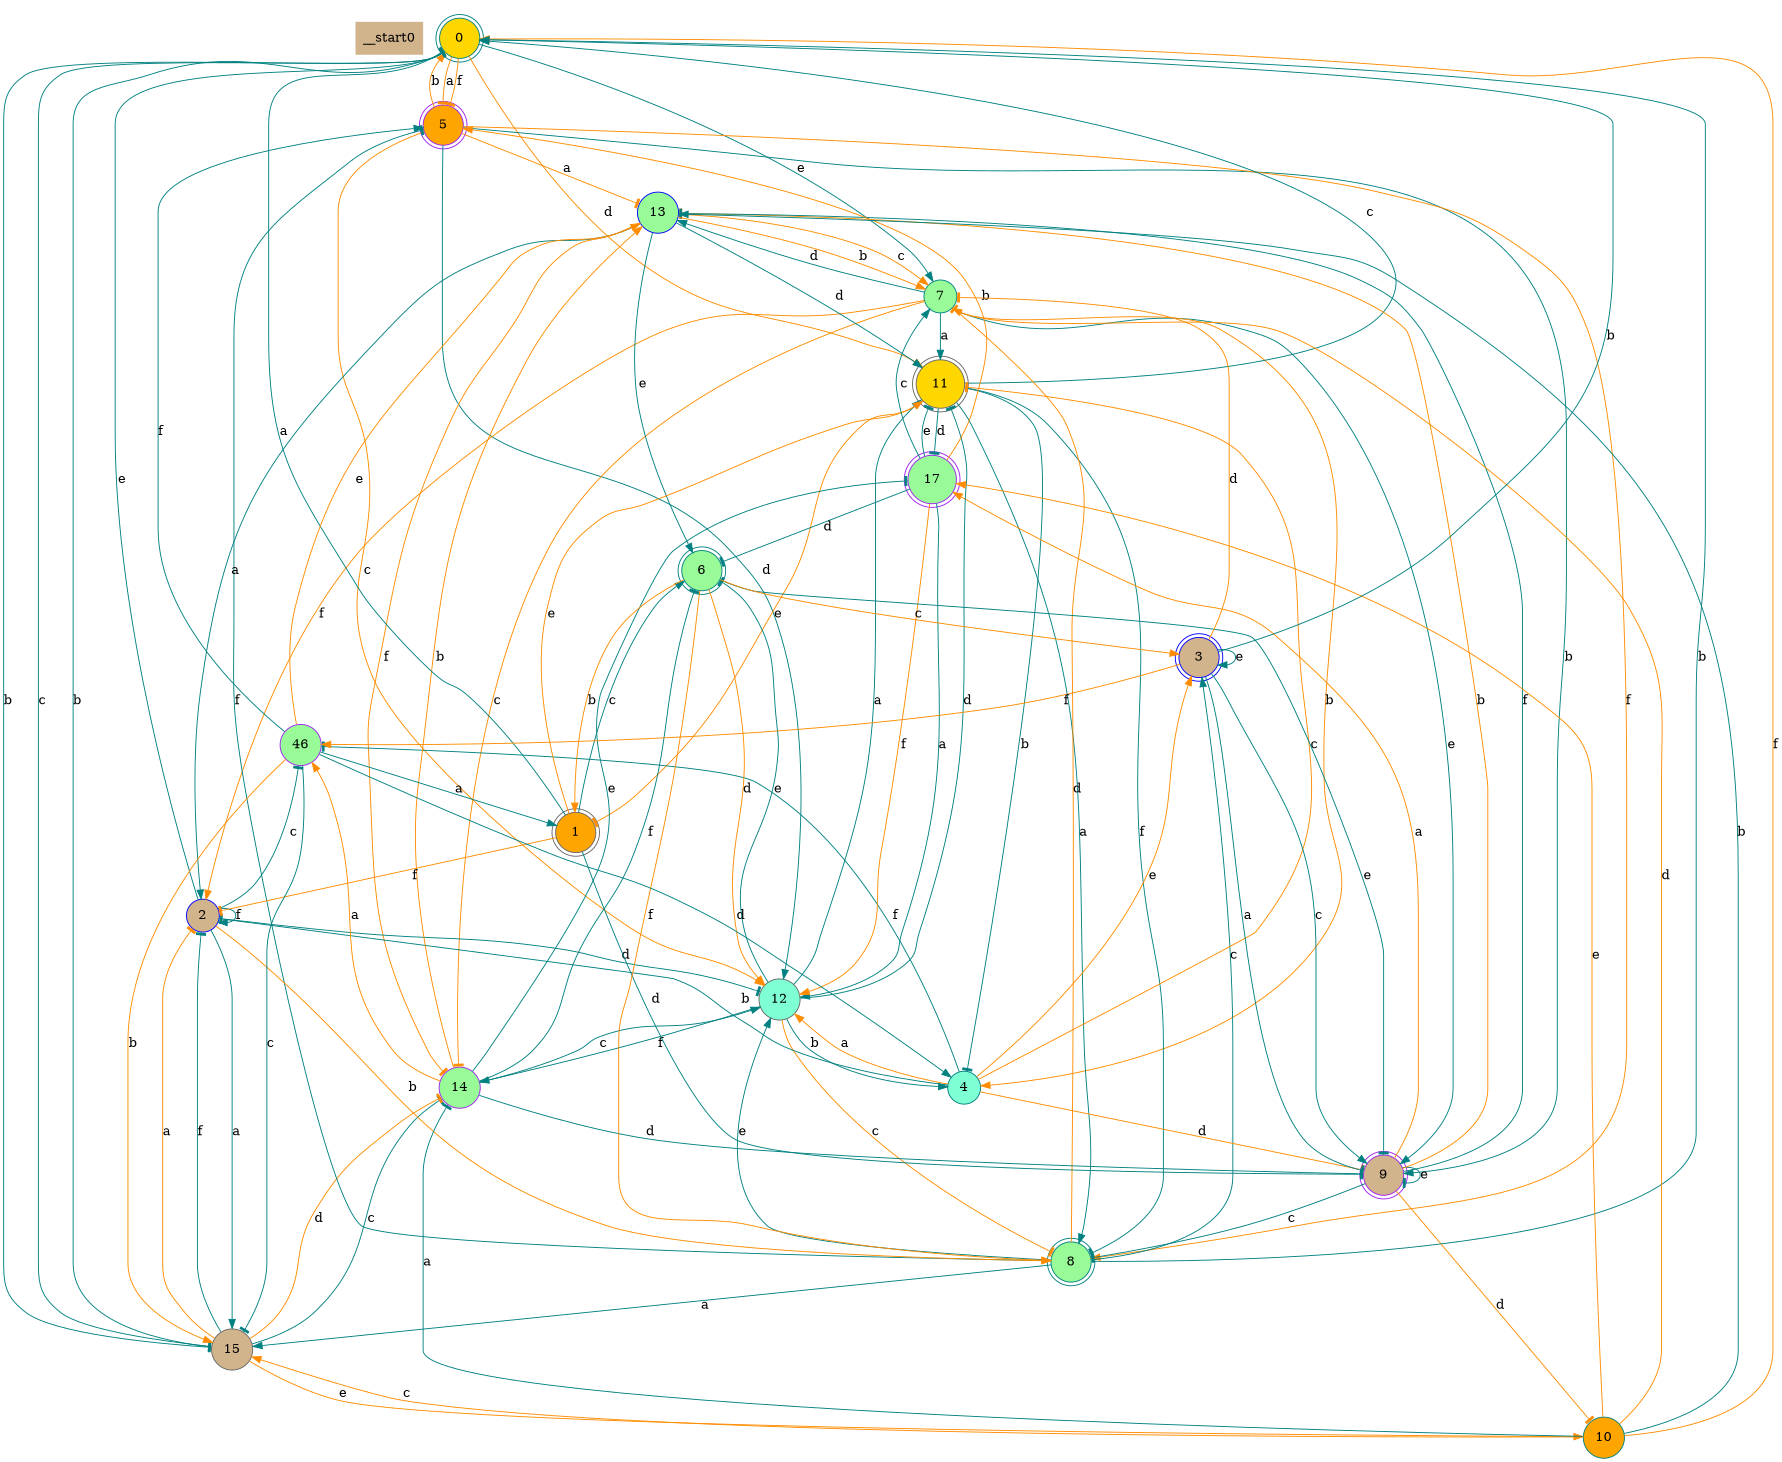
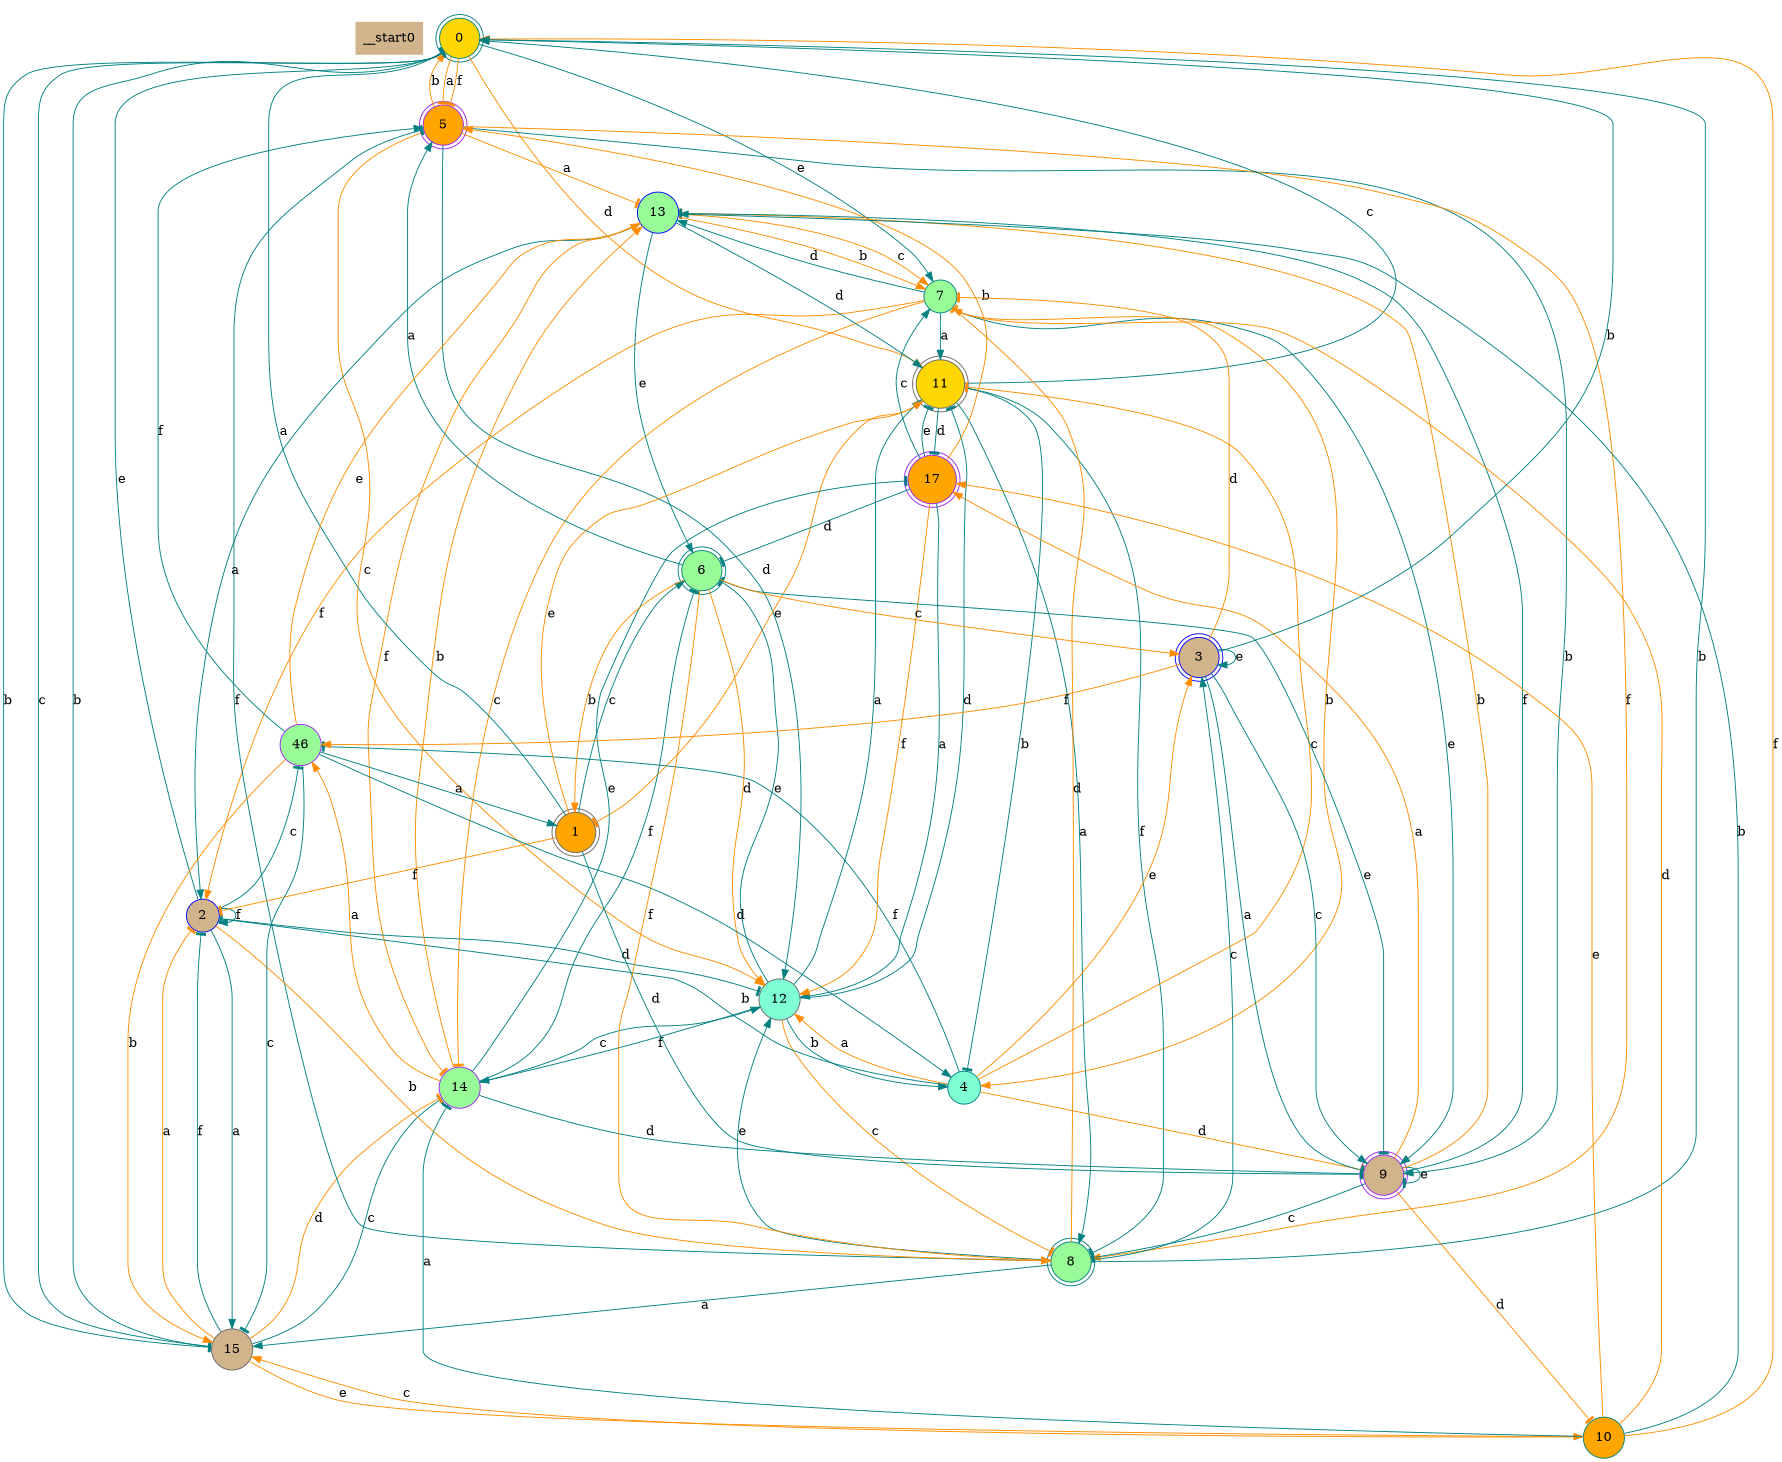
none -> (439, 425)
(932, 480) -> (932, 480)
